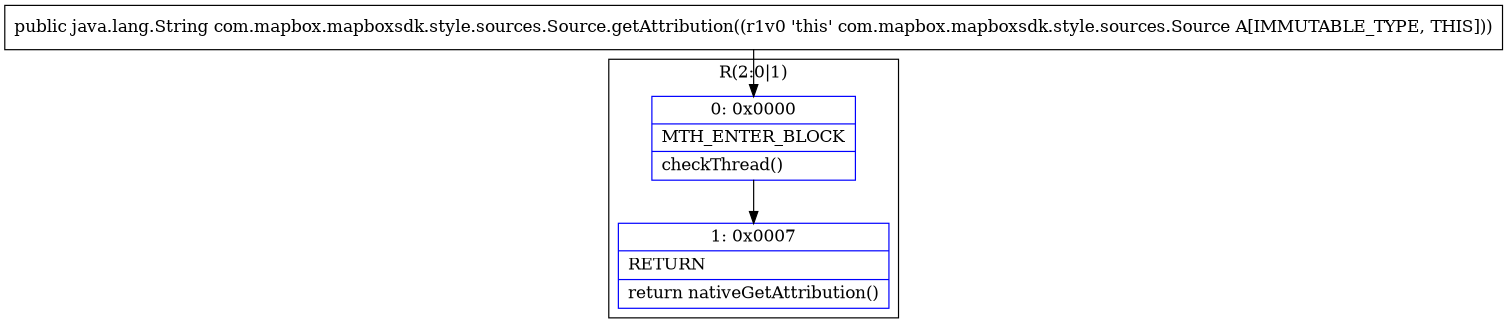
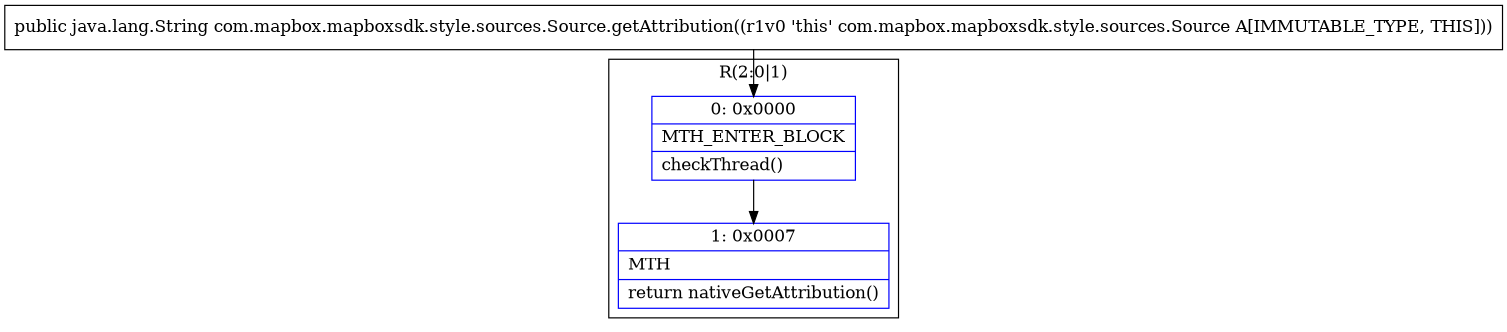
(667, 265) -> (649, 265)
